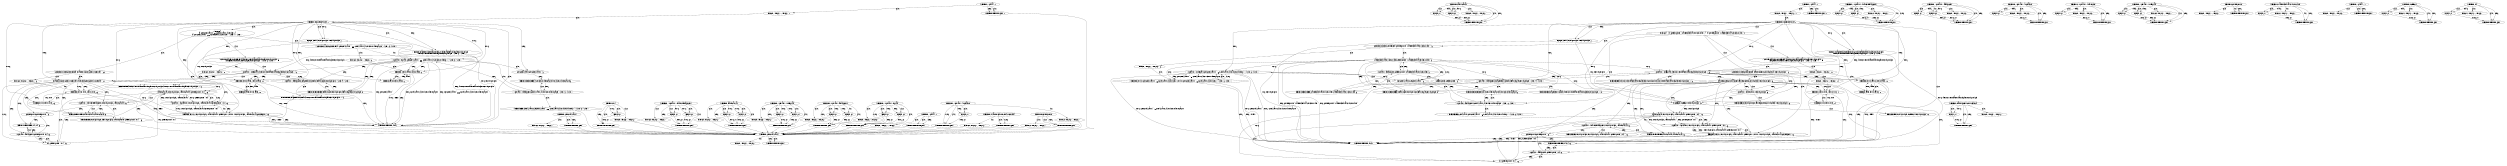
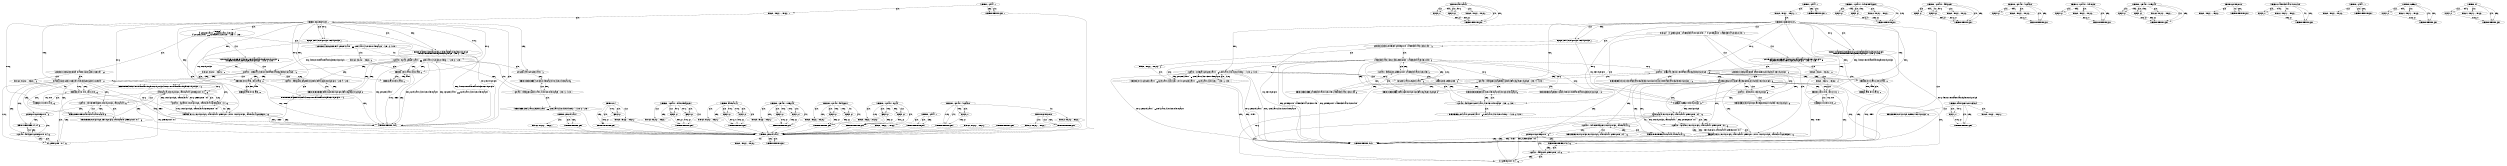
(1794, 109) -> (1936, 109)
(999, 114) -> none
